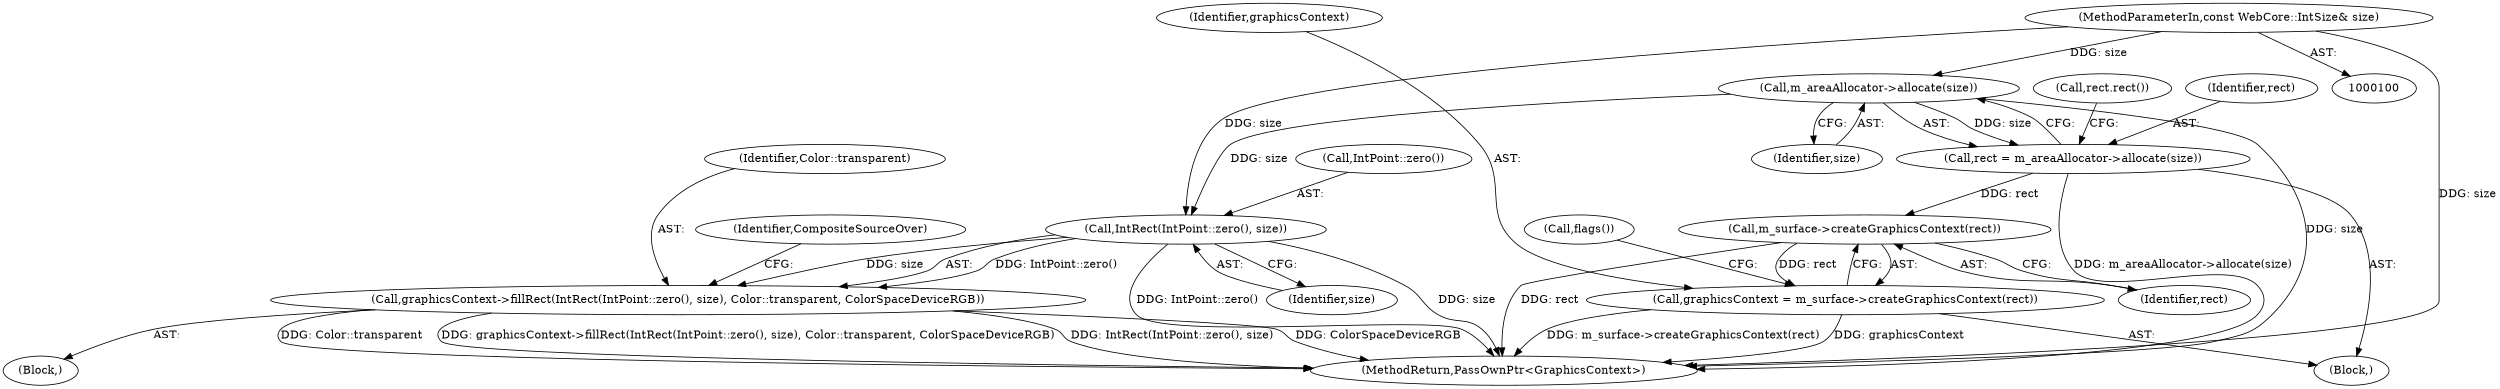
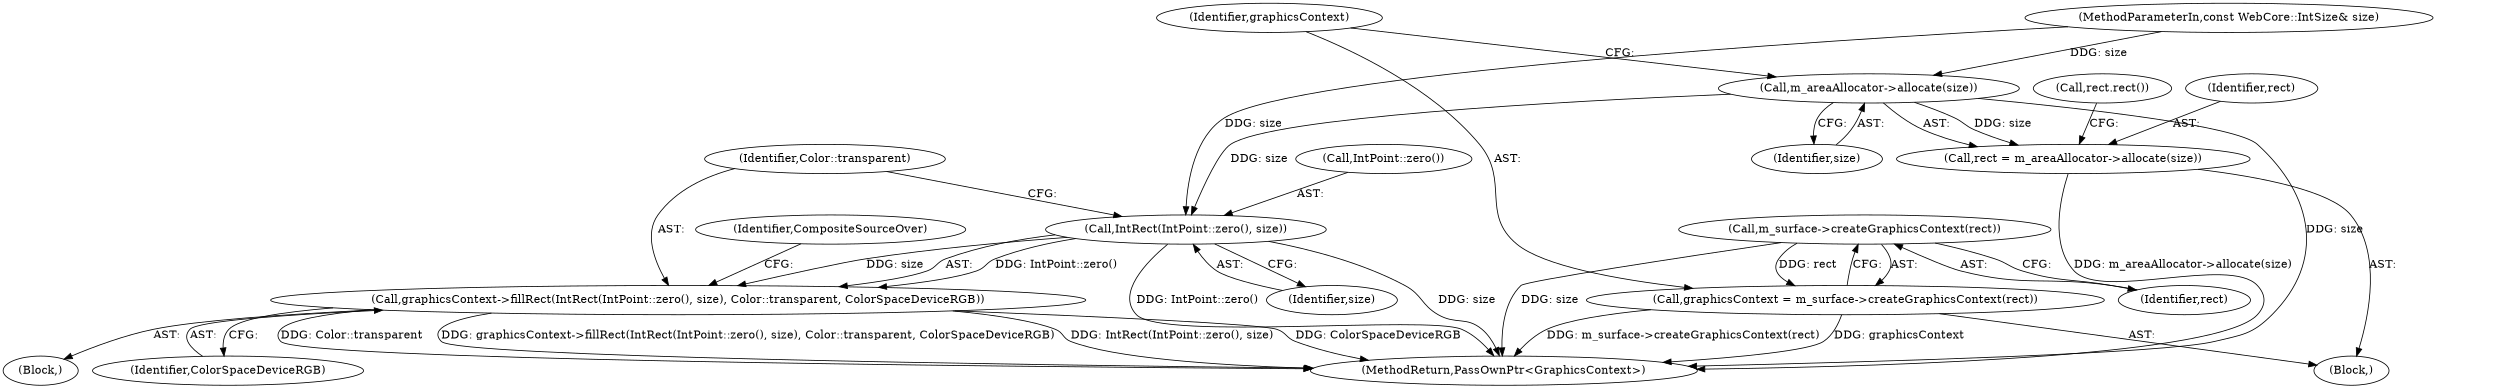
(2374, 88) -> none
(2027, 115) -> (1559, 52)
none -> (1000, 193)
(1973, 193) -> none
(1579, 230) -> none
(1550, 300) -> (1550, 300)
(2274, 336) -> none
none -> (228, 371)
